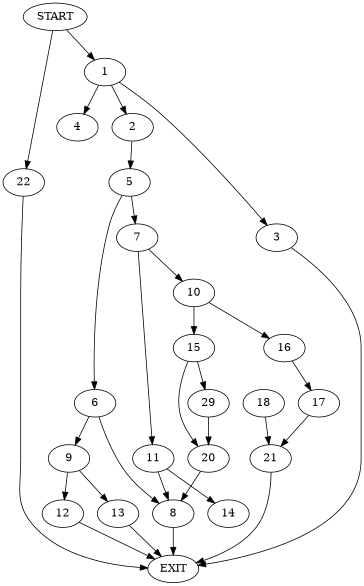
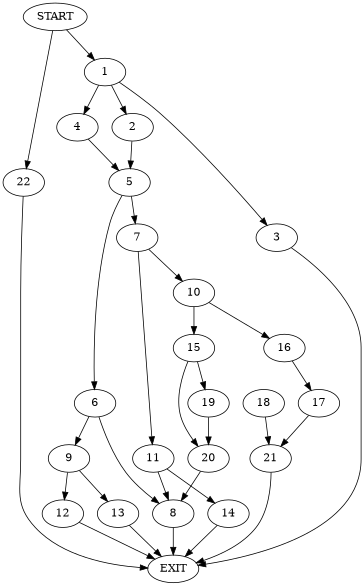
none -> (101, 152)
(209, 403) -> (209, 403)
none -> (204, 538)
